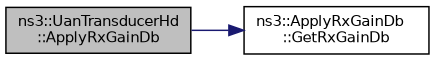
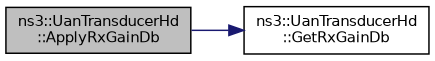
(337, 30) -> (337, 30)
